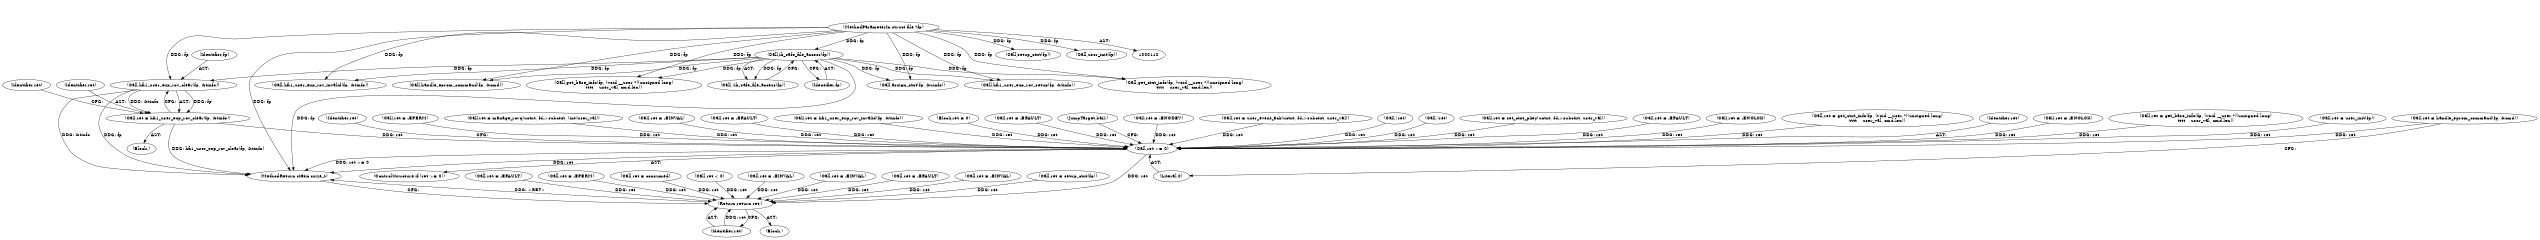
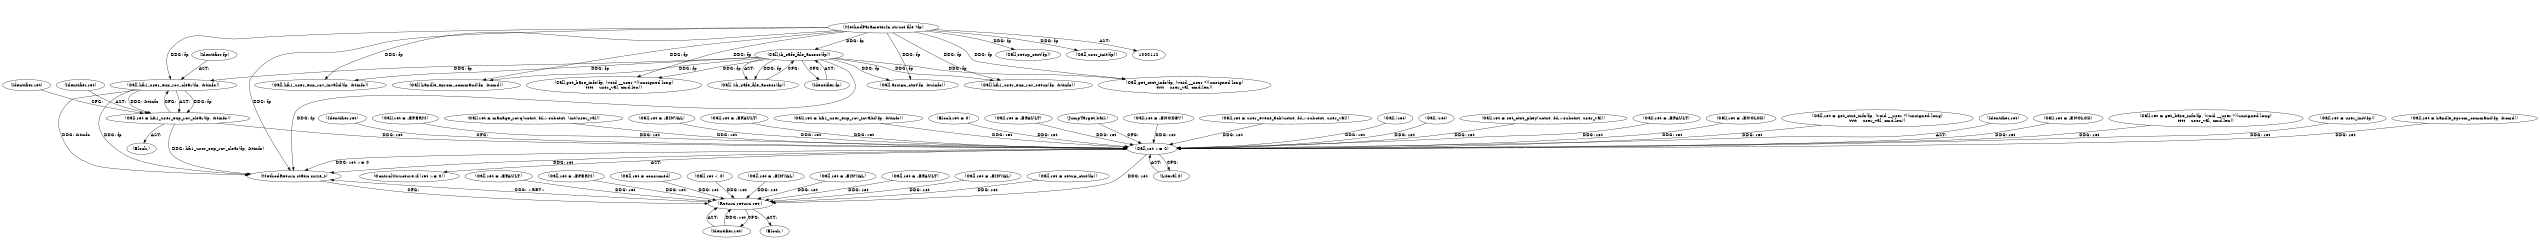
(1818, 163) -> (1164, 160)
